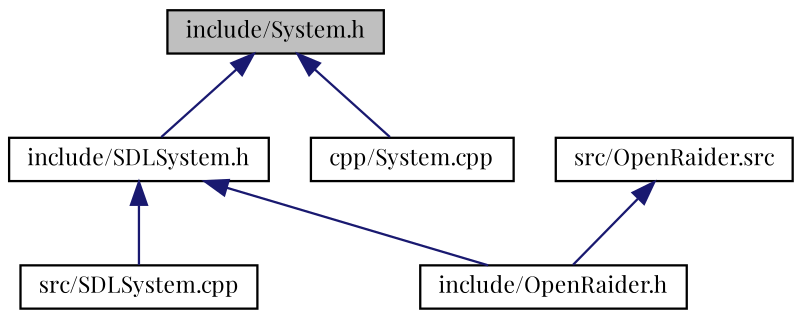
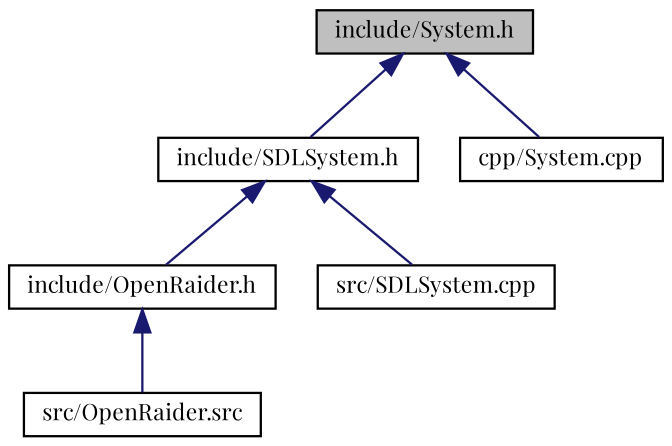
(605, 232) -> (142, 363)
